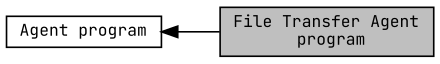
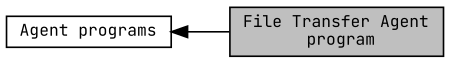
(84, 32) -> (89, 32)
